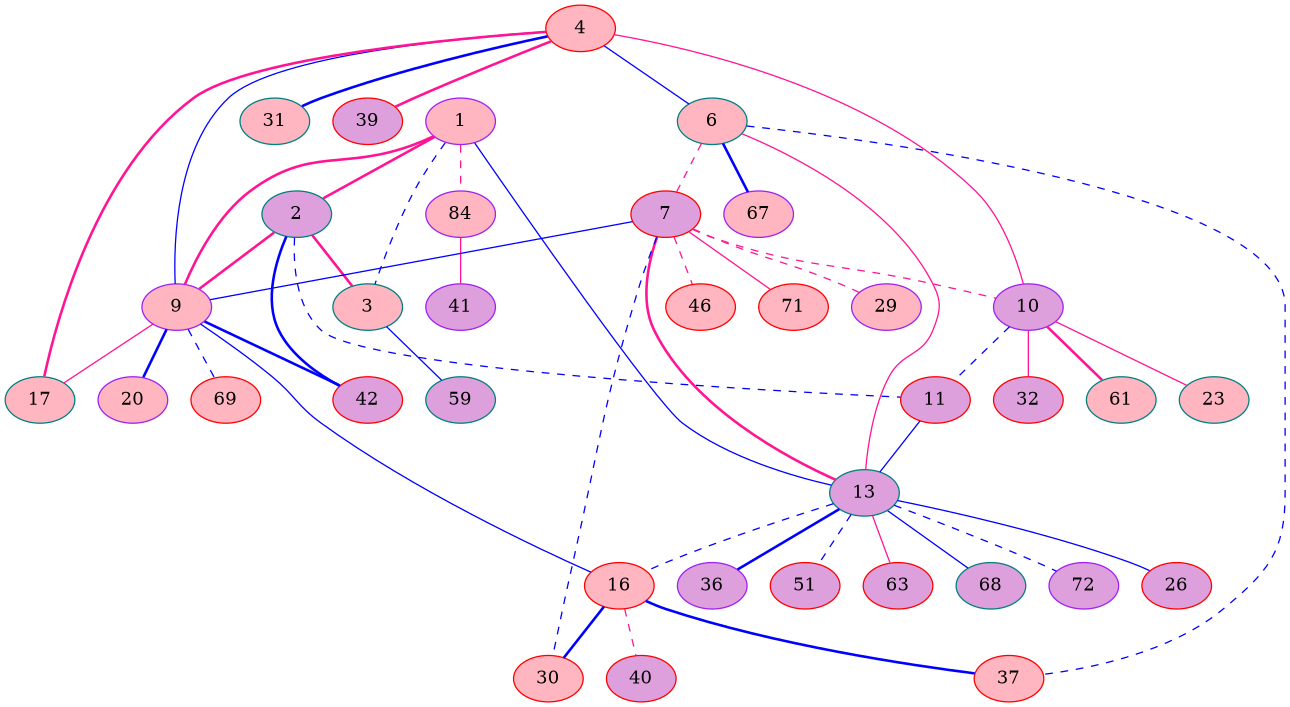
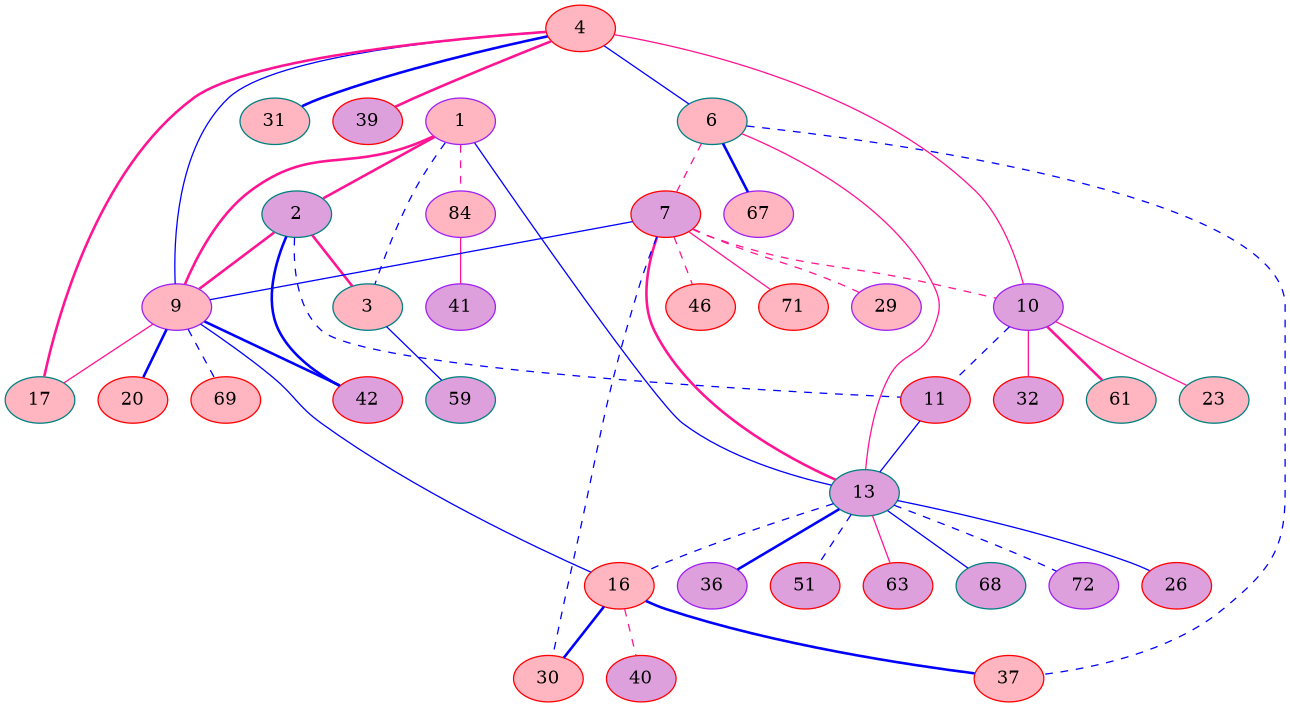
(133, 400) -> (133, 400)
